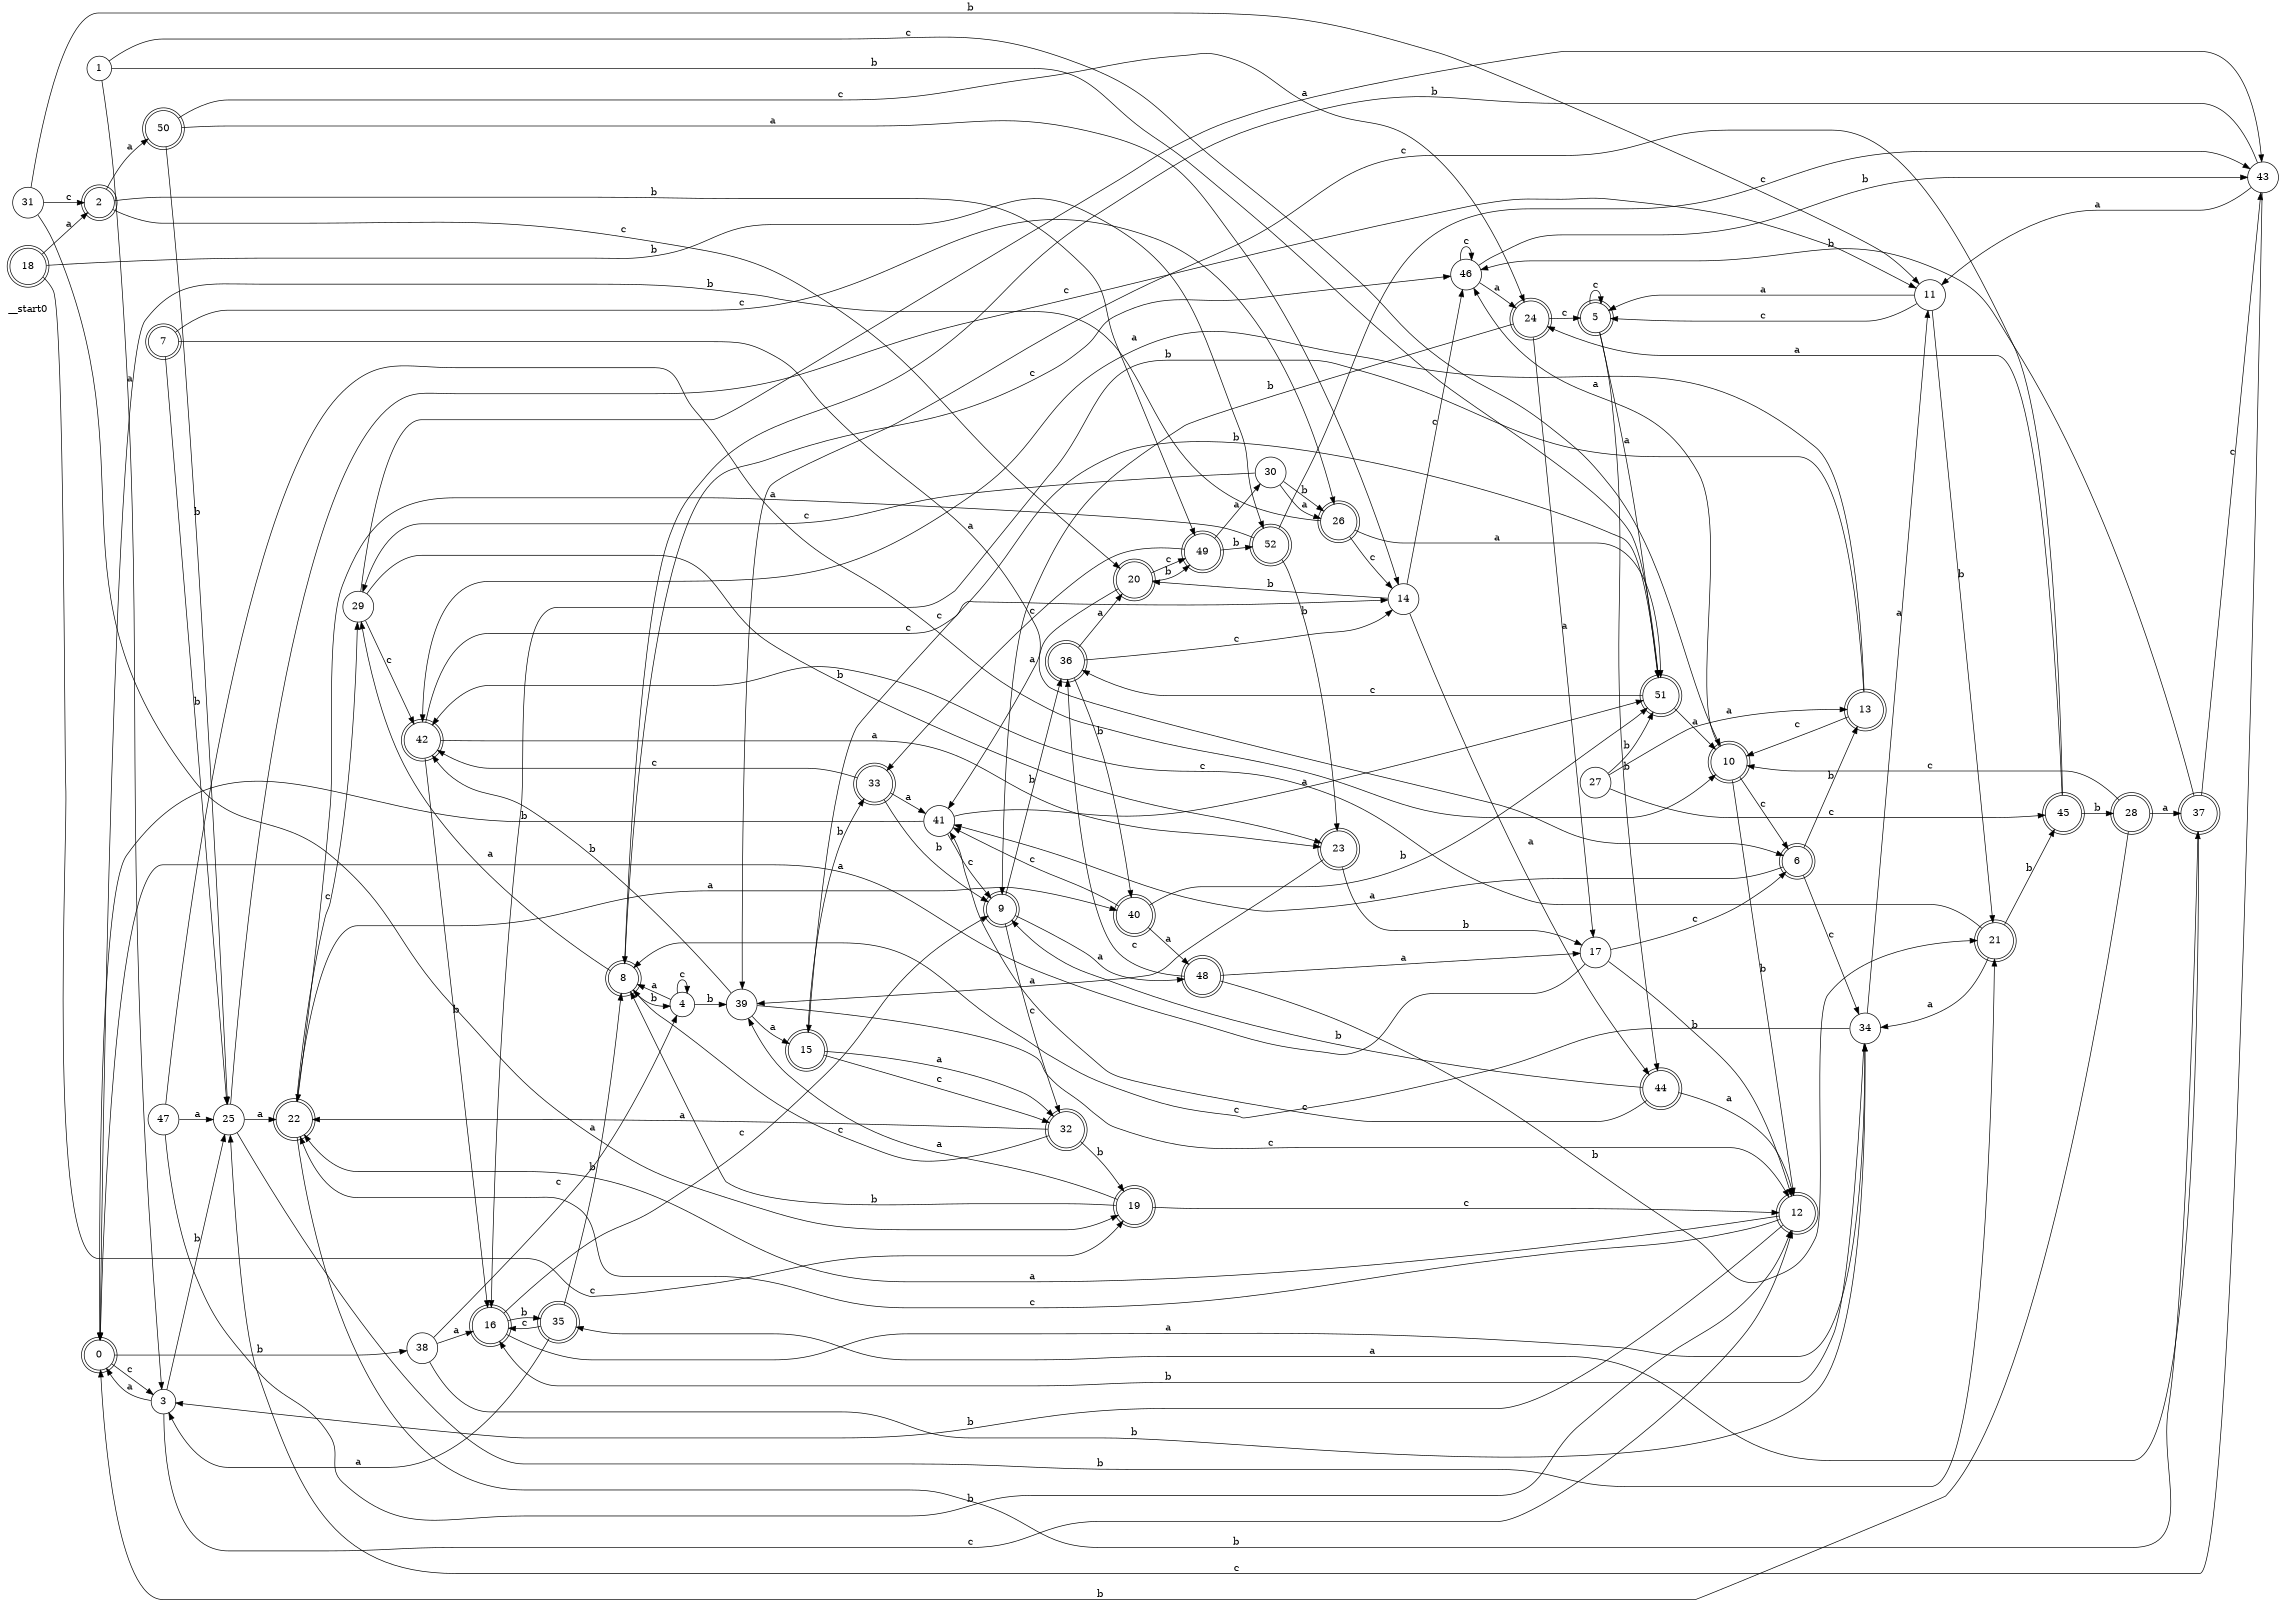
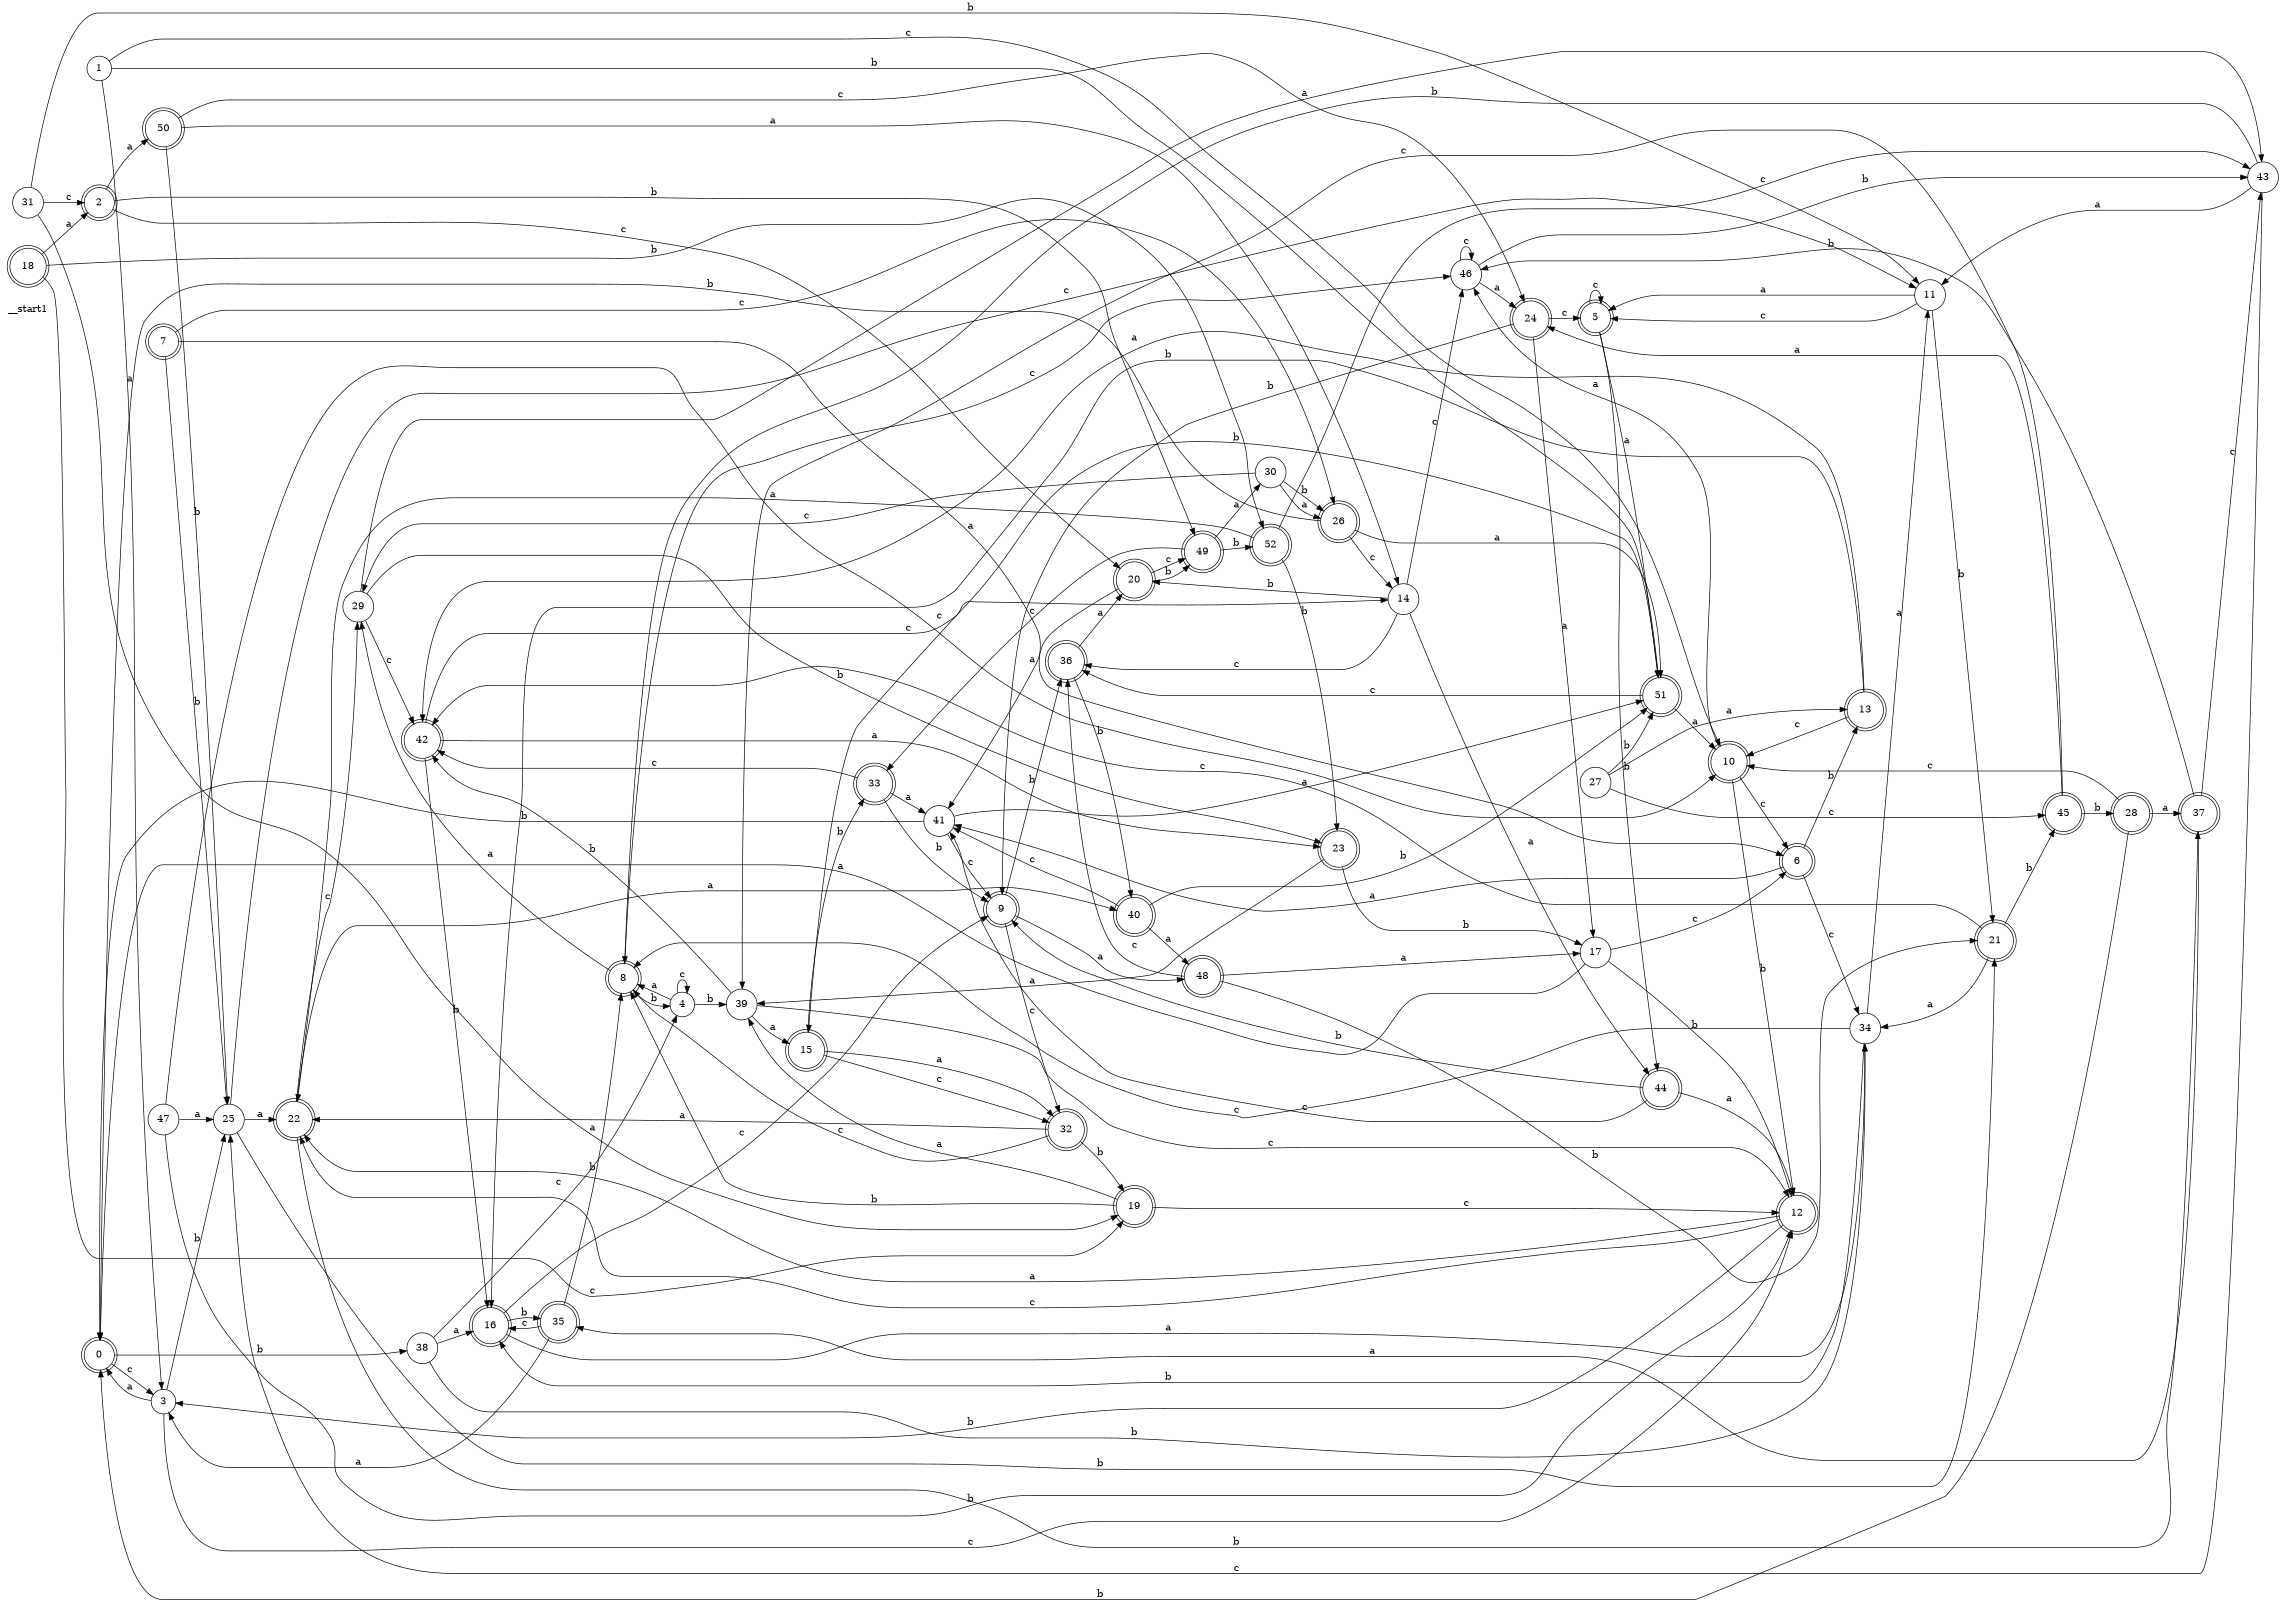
(28, 309) -> (28, 309)
(1238, 644) -> (1258, 670)
